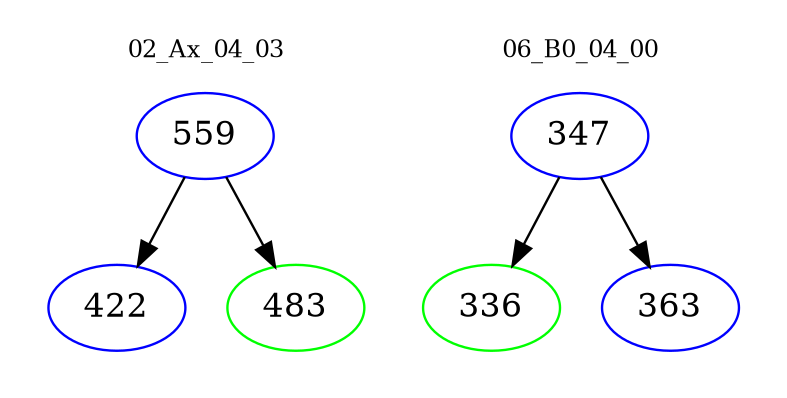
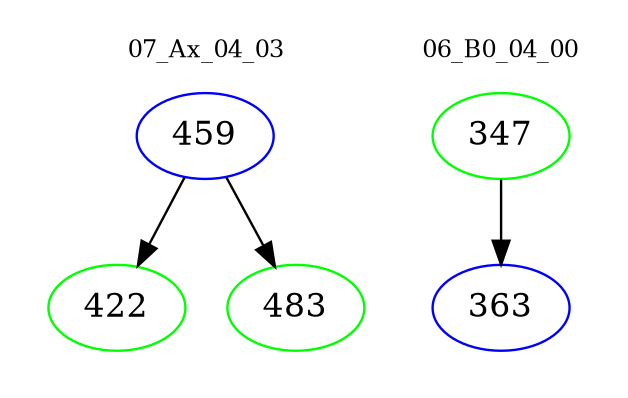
(206, 51) -> (206, 51)
(205, 136) -> (205, 136)
(580, 136) -> (501, 136)
(117, 308) -> (117, 308)
(492, 308) -> none
